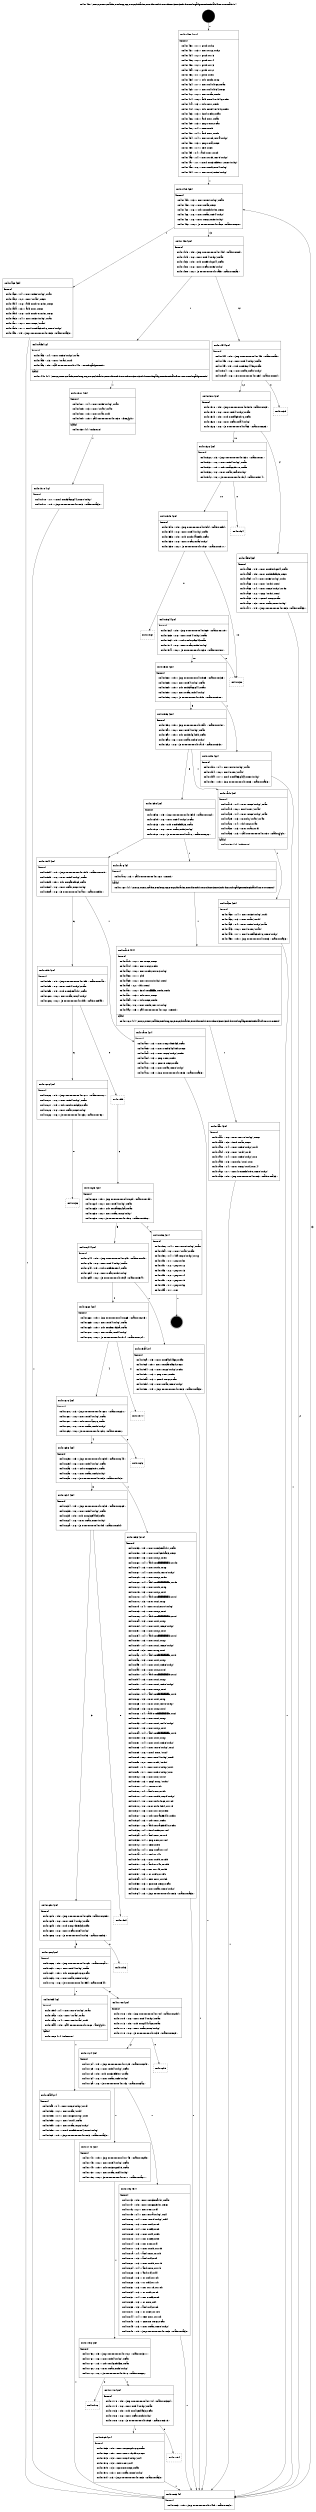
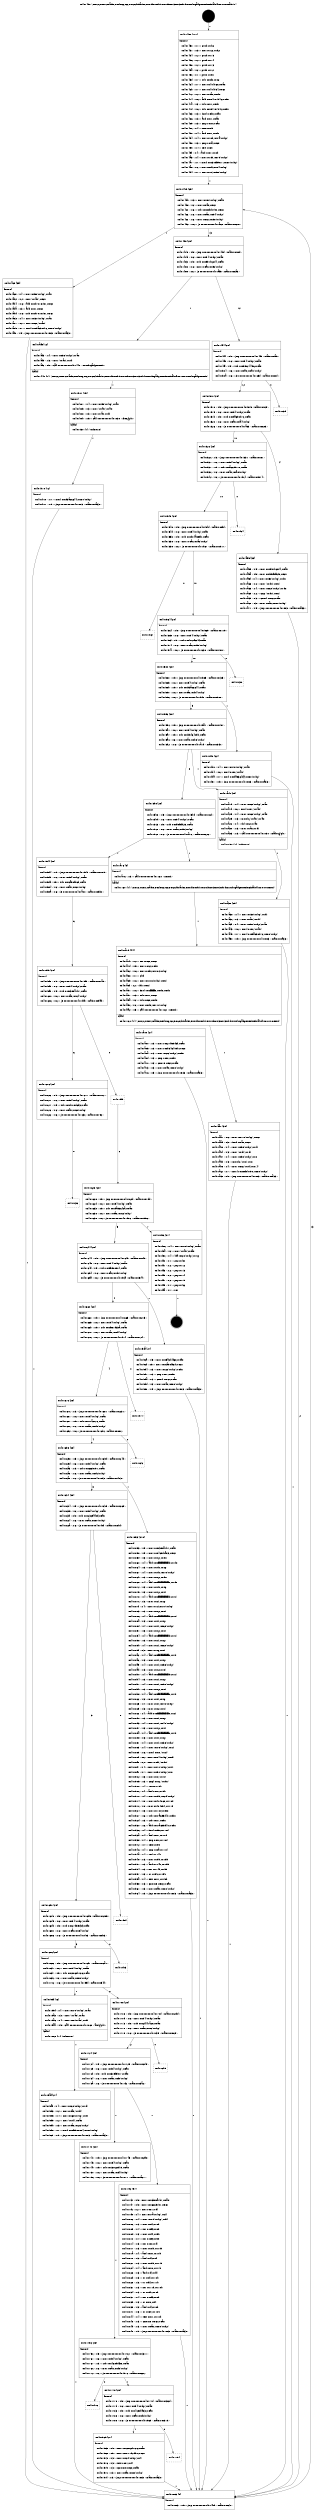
(229, 611) -> (193, 582)
(110, 970) -> none
